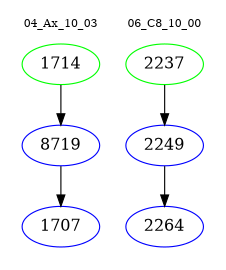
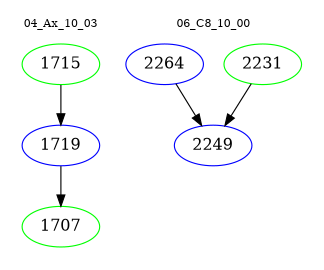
(61, 64) -> (61, 64)
(165, 64) -> (263, 64)
(61, 145) -> (61, 145)
(165, 181) -> (186, 100)
(61, 227) -> (61, 227)
